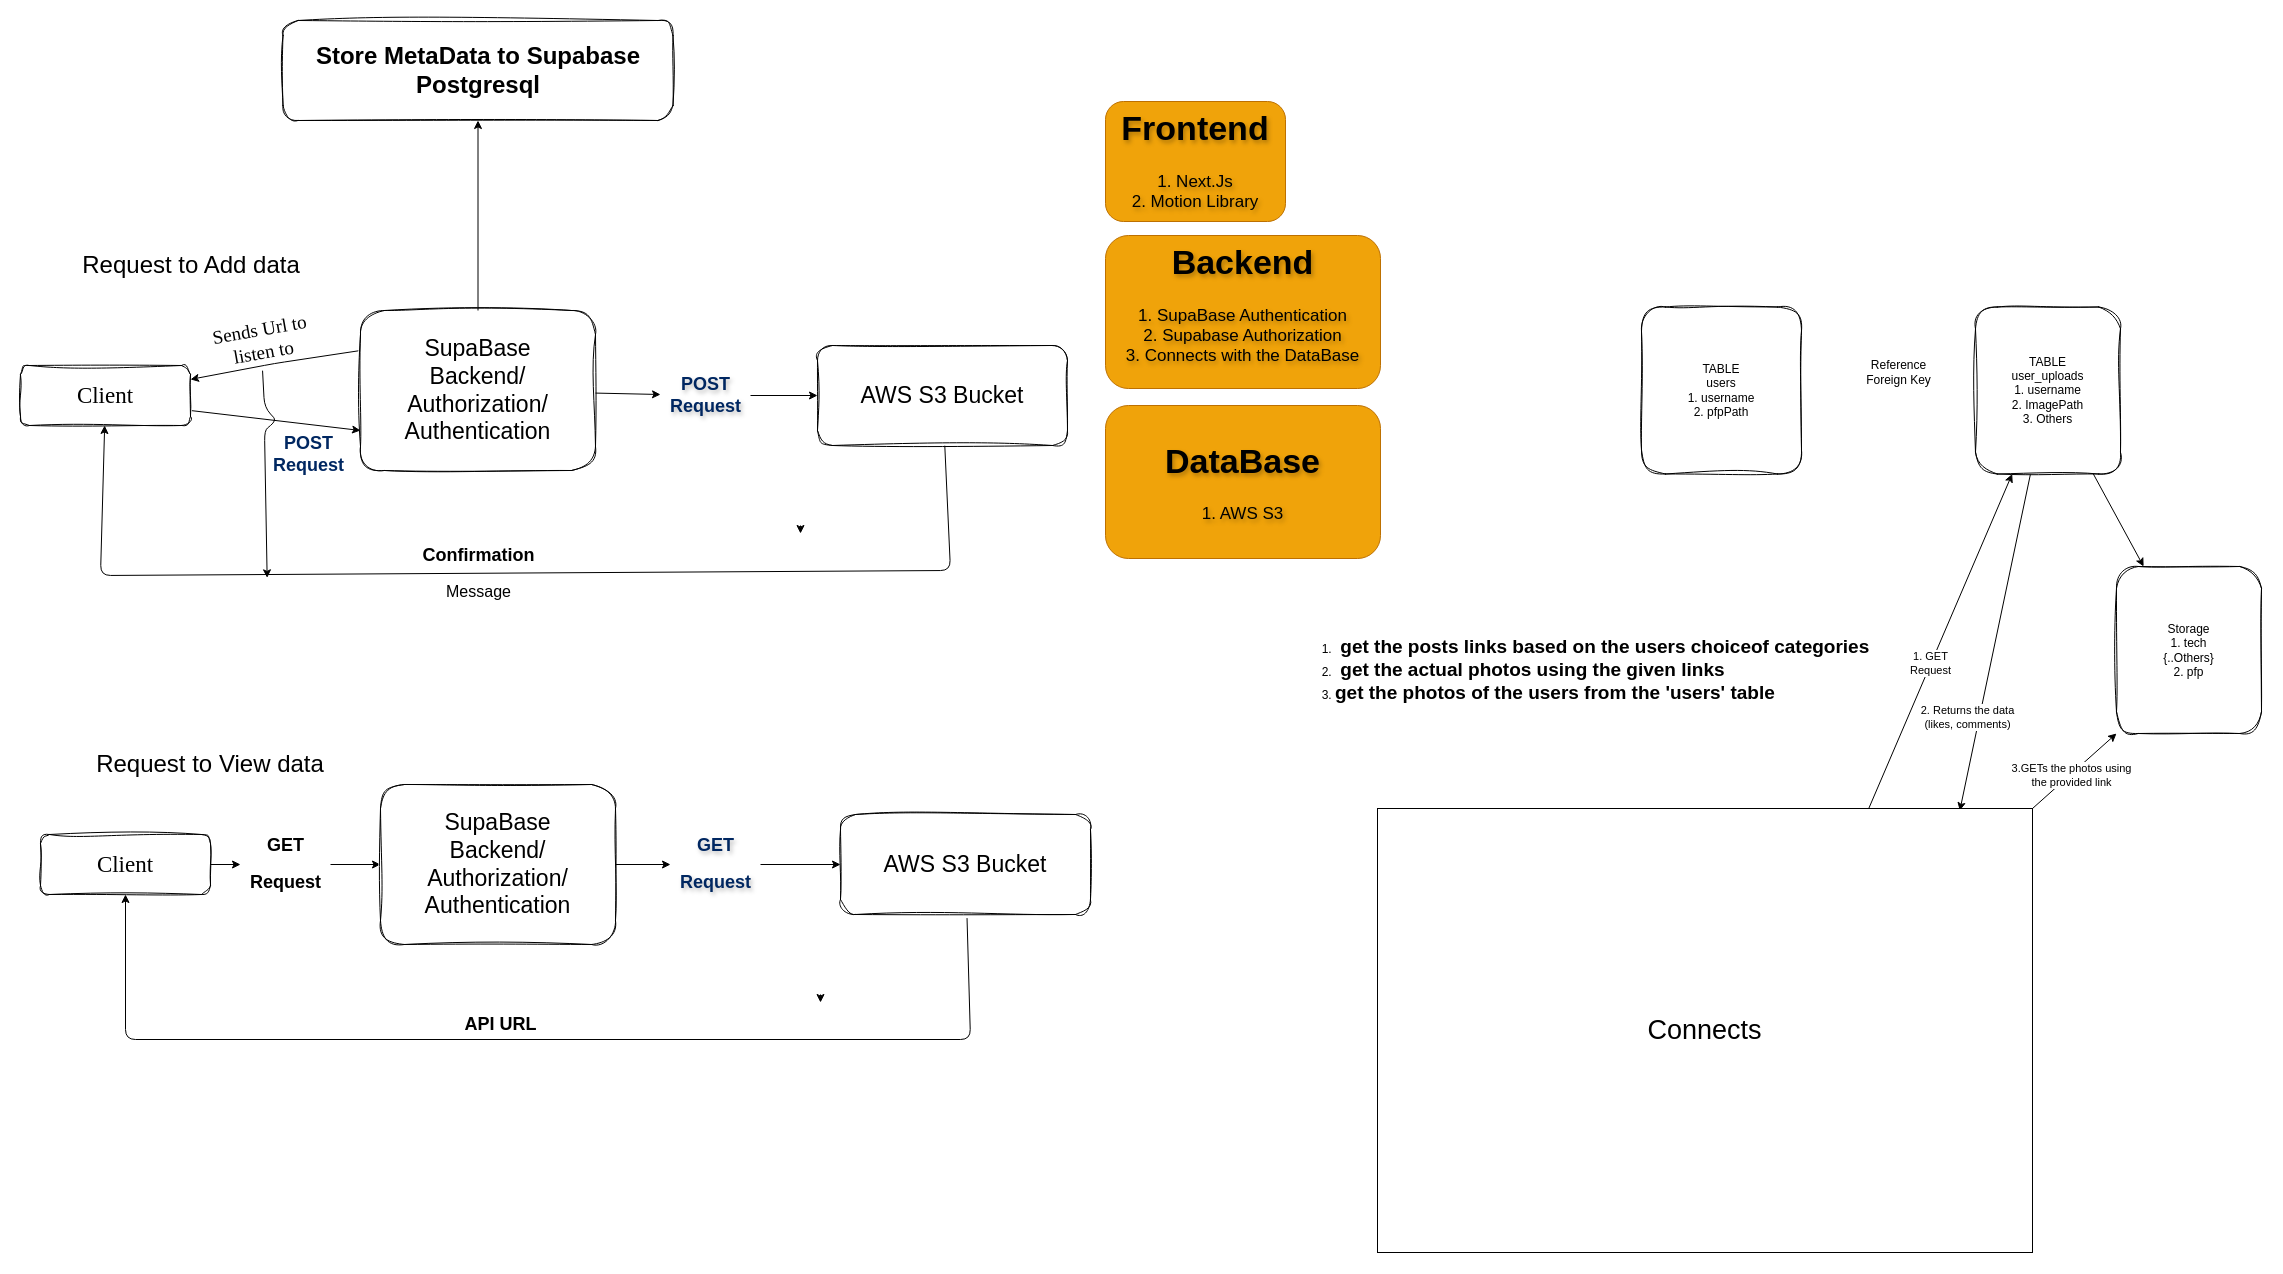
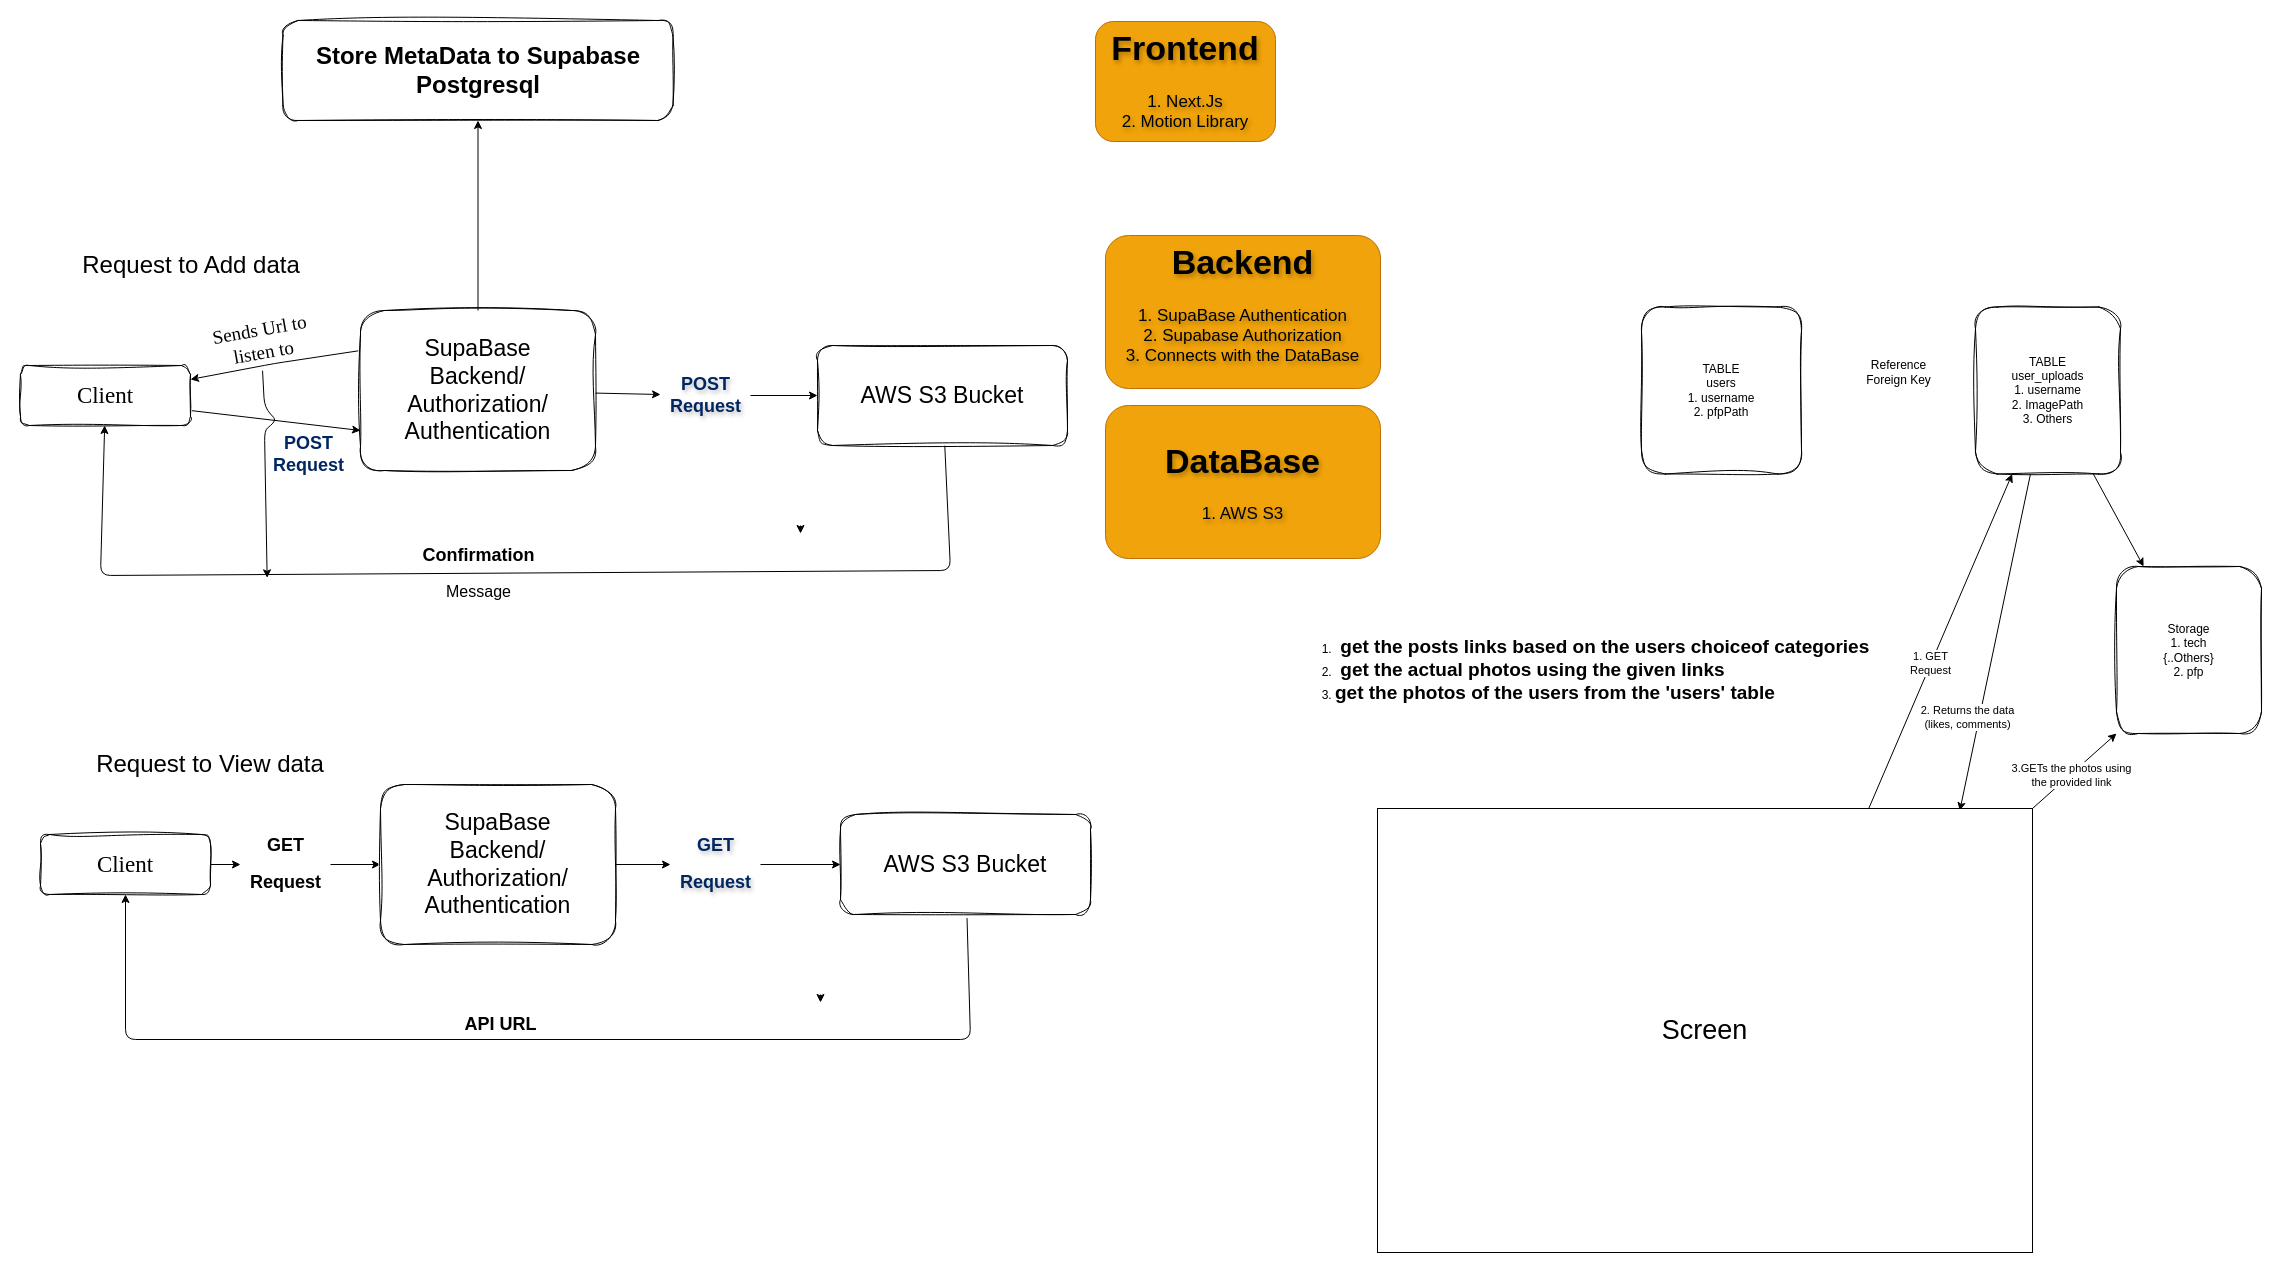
(1196, 162) -> (1186, 82)
(1705, 1031) -> (1705, 1031)
